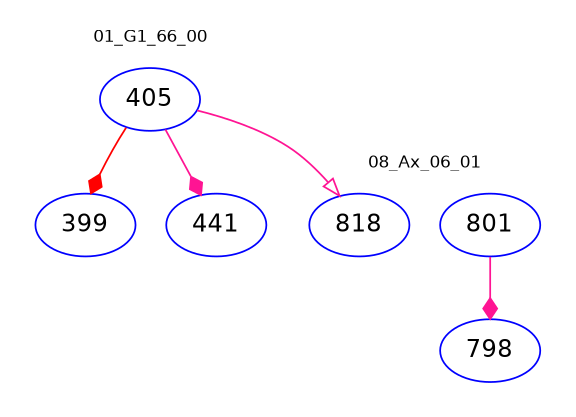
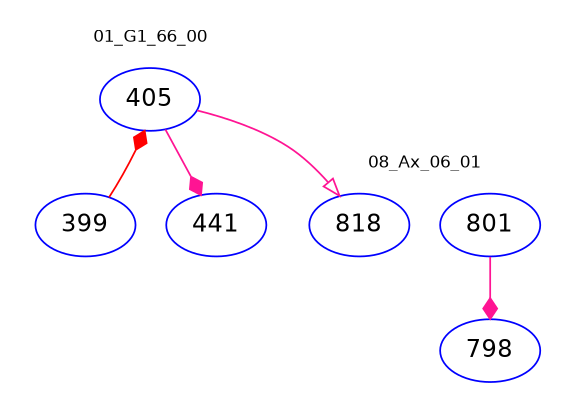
(112, 151) -> (123, 174)
